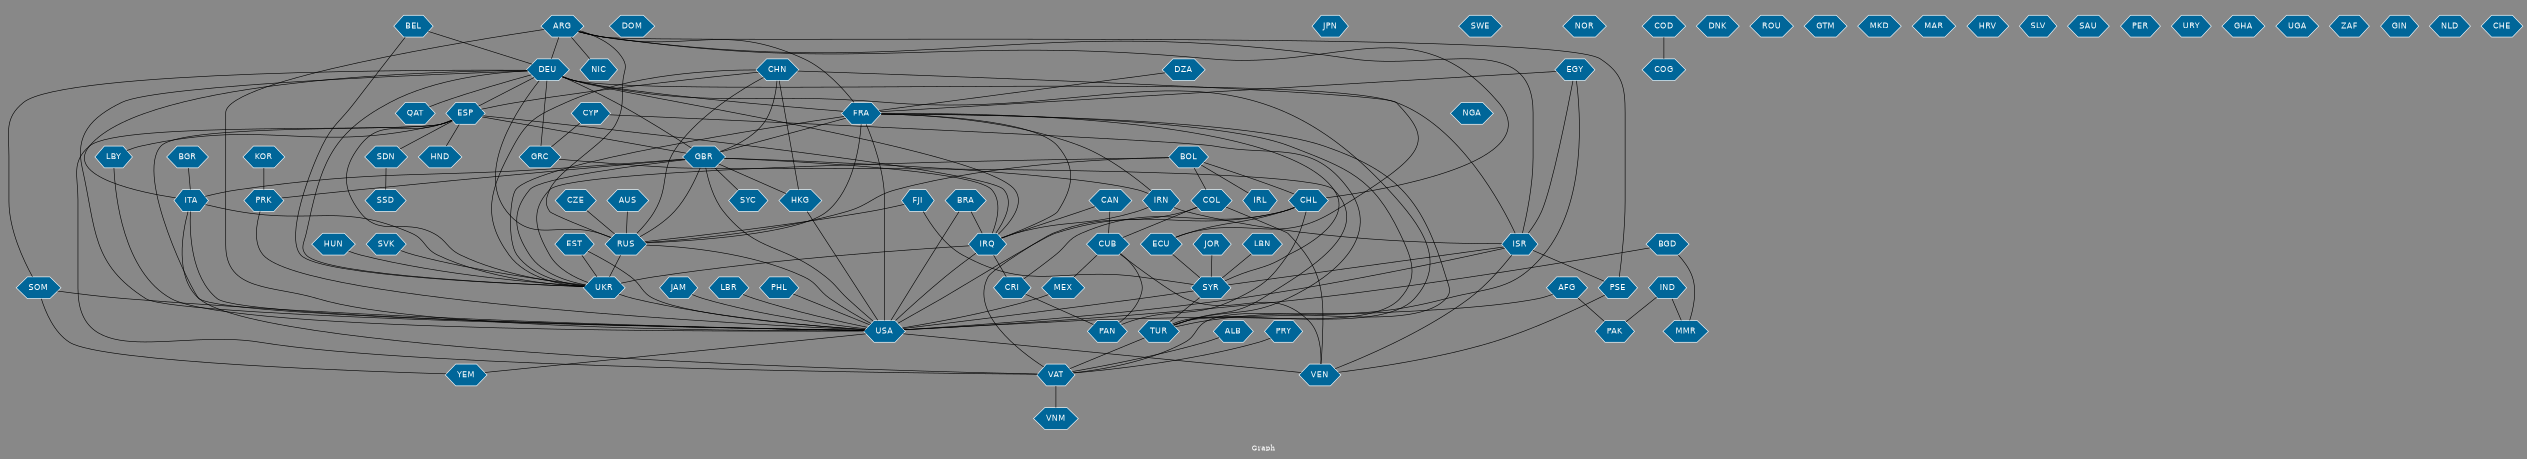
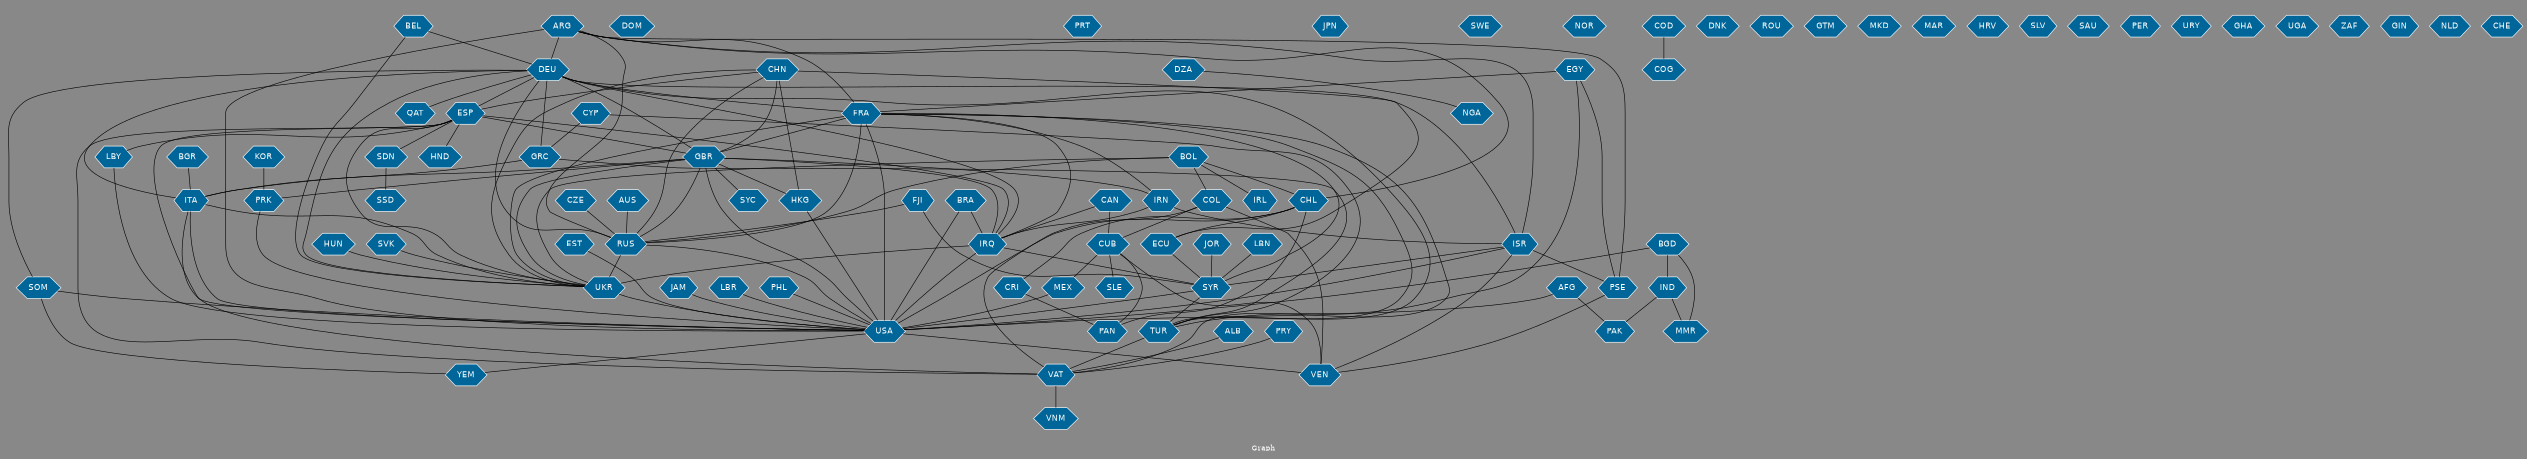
none -> (1083, 26)
(599, 70) -> none
(1022, 92) -> (1318, 82)
(1557, 159) -> (1602, 178)
none -> (363, 177)
(997, 261) -> (1099, 266)
(589, 266) -> none
none -> (1668, 266)
(122, 280) -> none
none -> (1115, 288)
